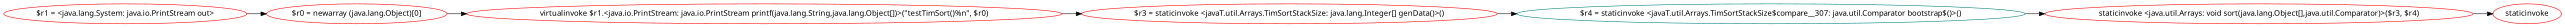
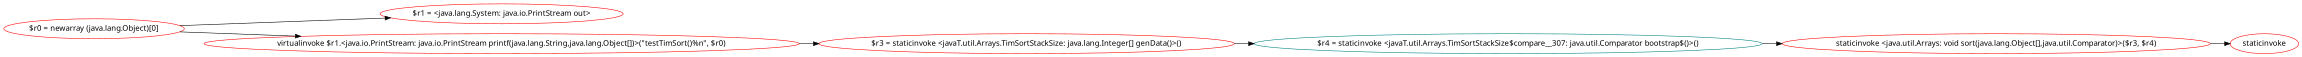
(254, 14) -> (282, 22)
